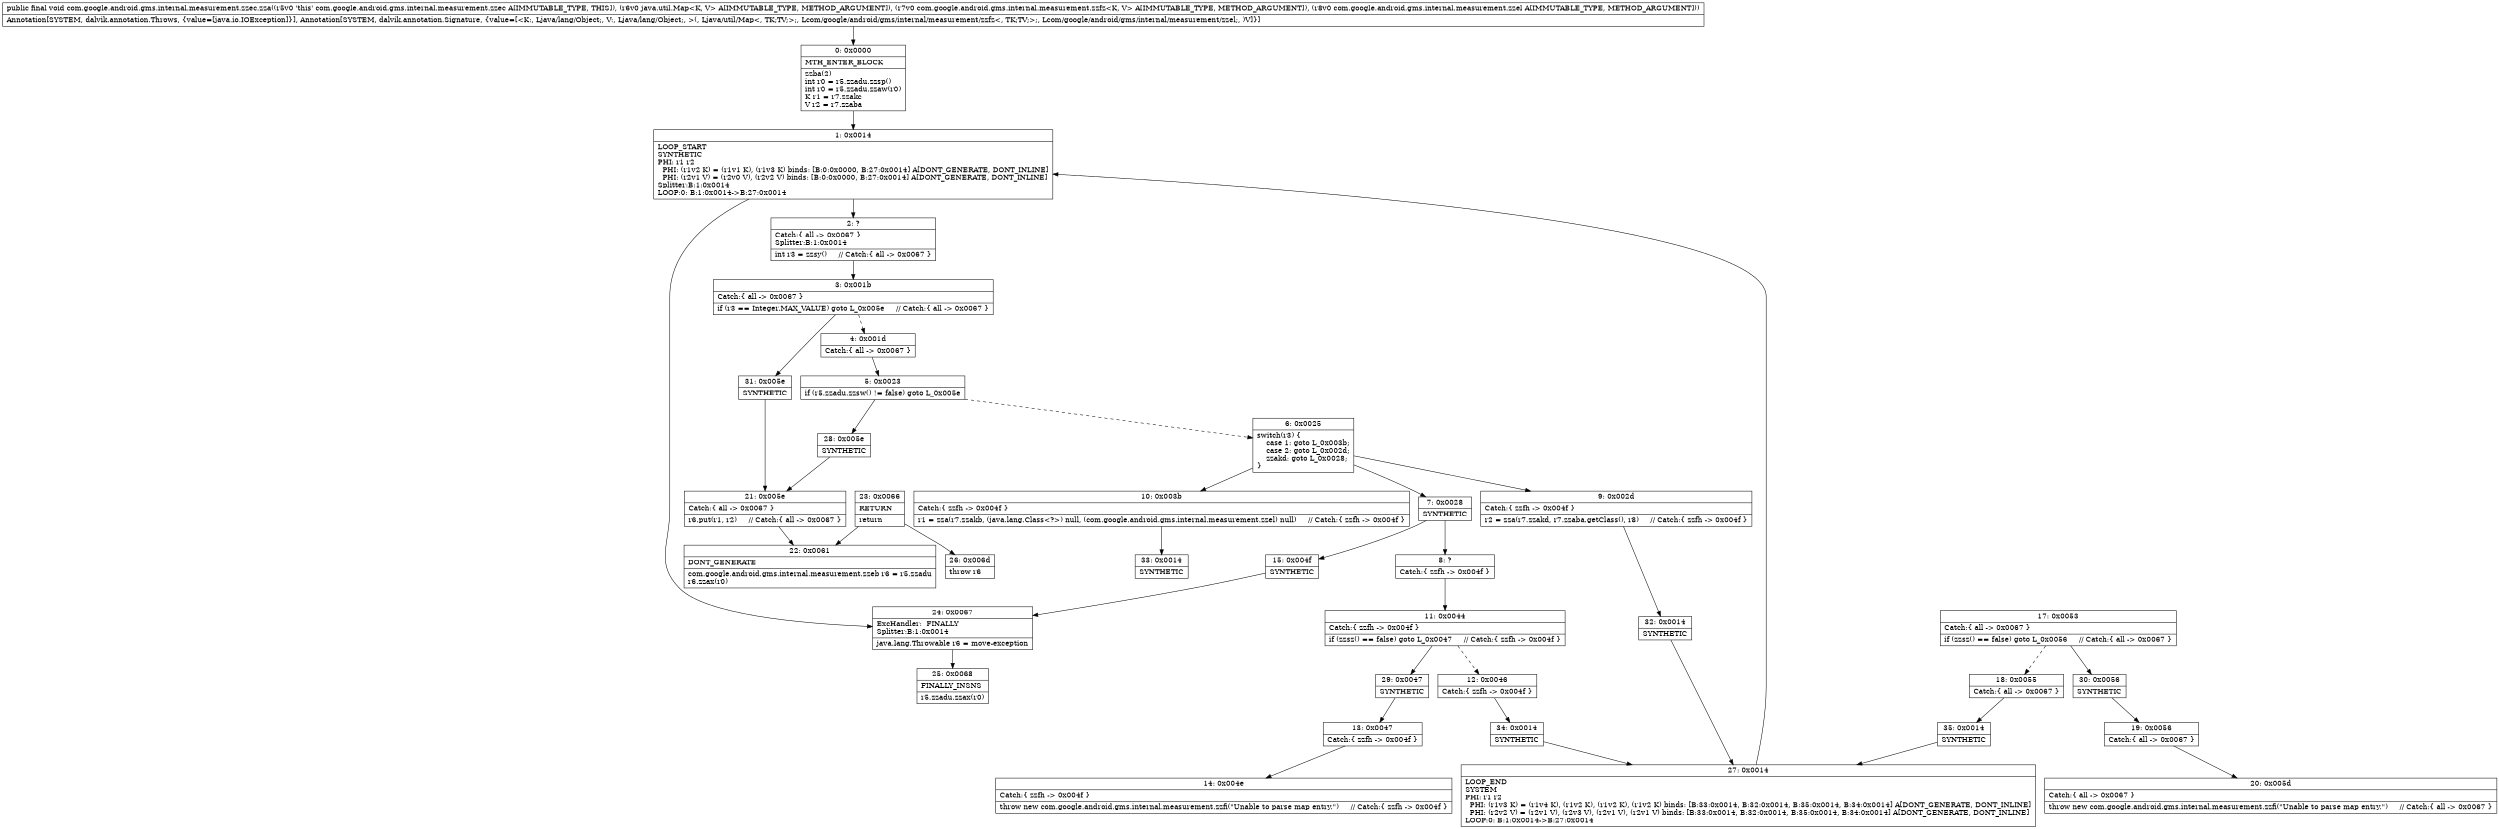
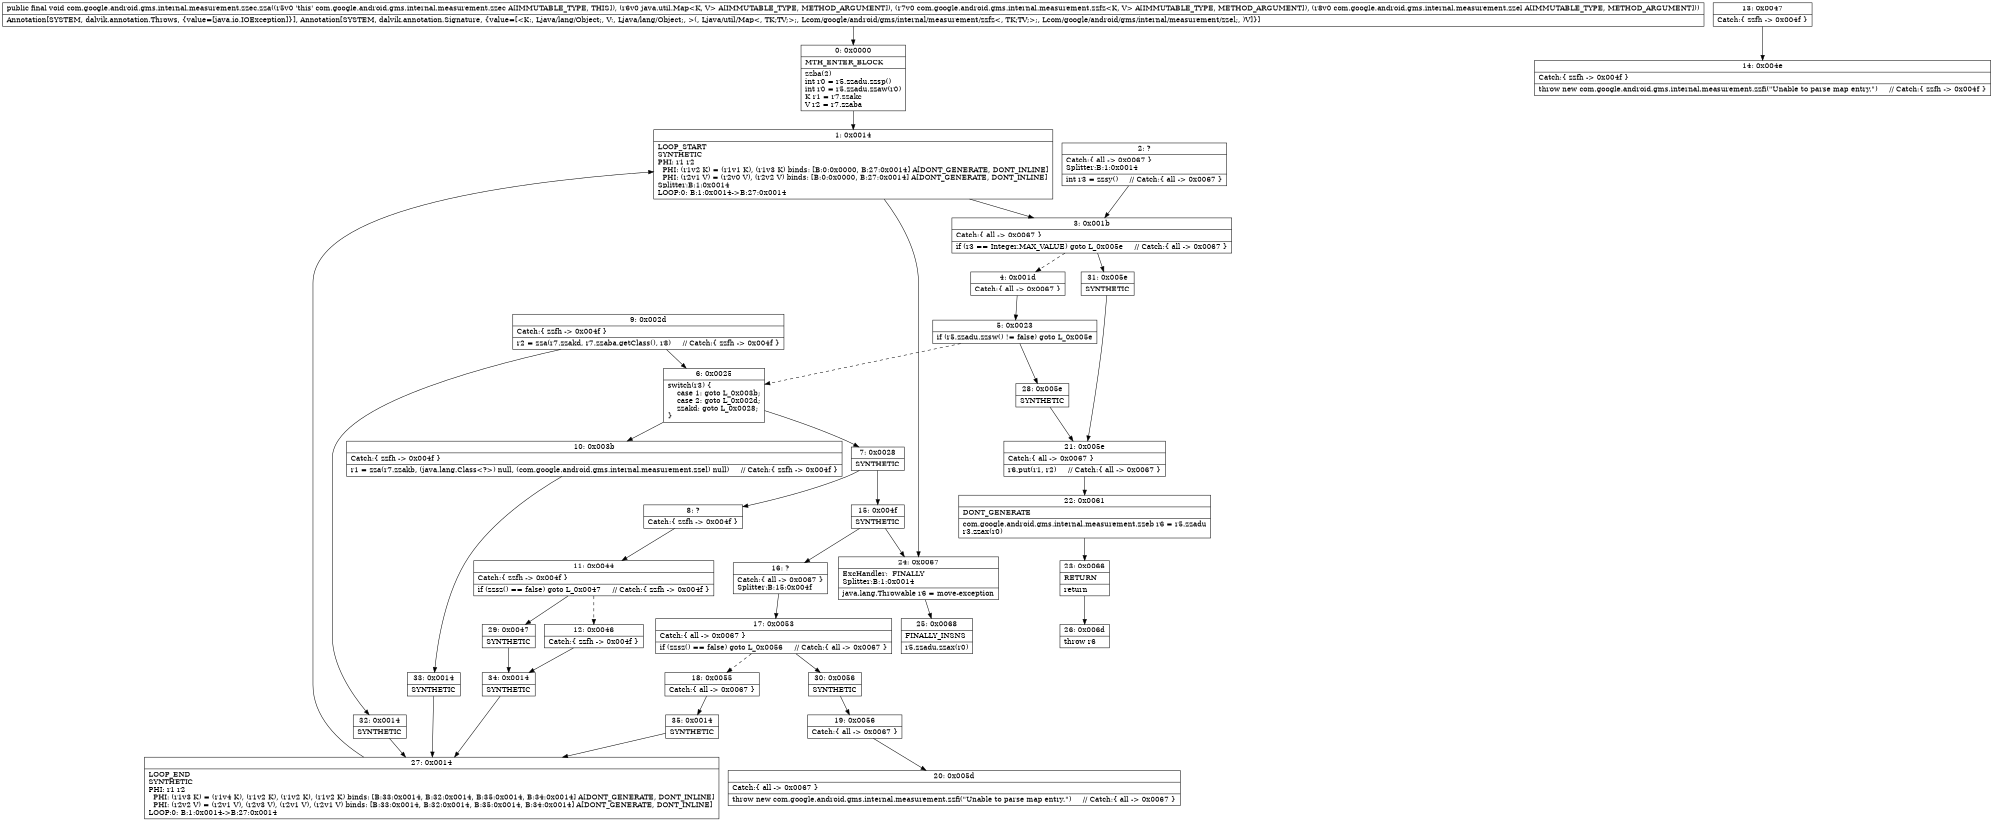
(853, 206) -> (999, 208)
(1440, 473) -> (674, 357)
(849, 534) -> (1085, 547)
none -> (780, 578)
(708, 582) -> (983, 532)
(1389, 708) -> (509, 658)
none -> (433, 724)
(1481, 790) -> (171, 782)
